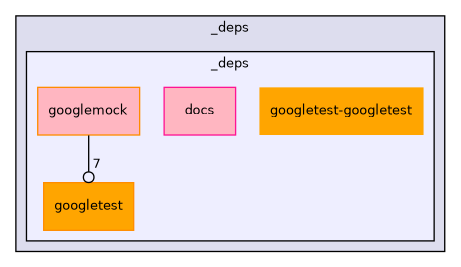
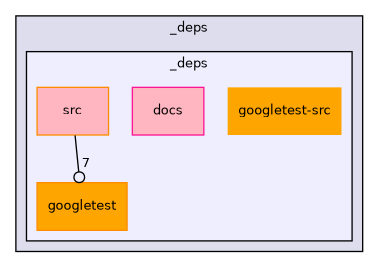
(89, 111) -> (73, 111)
(341, 111) -> (285, 111)
